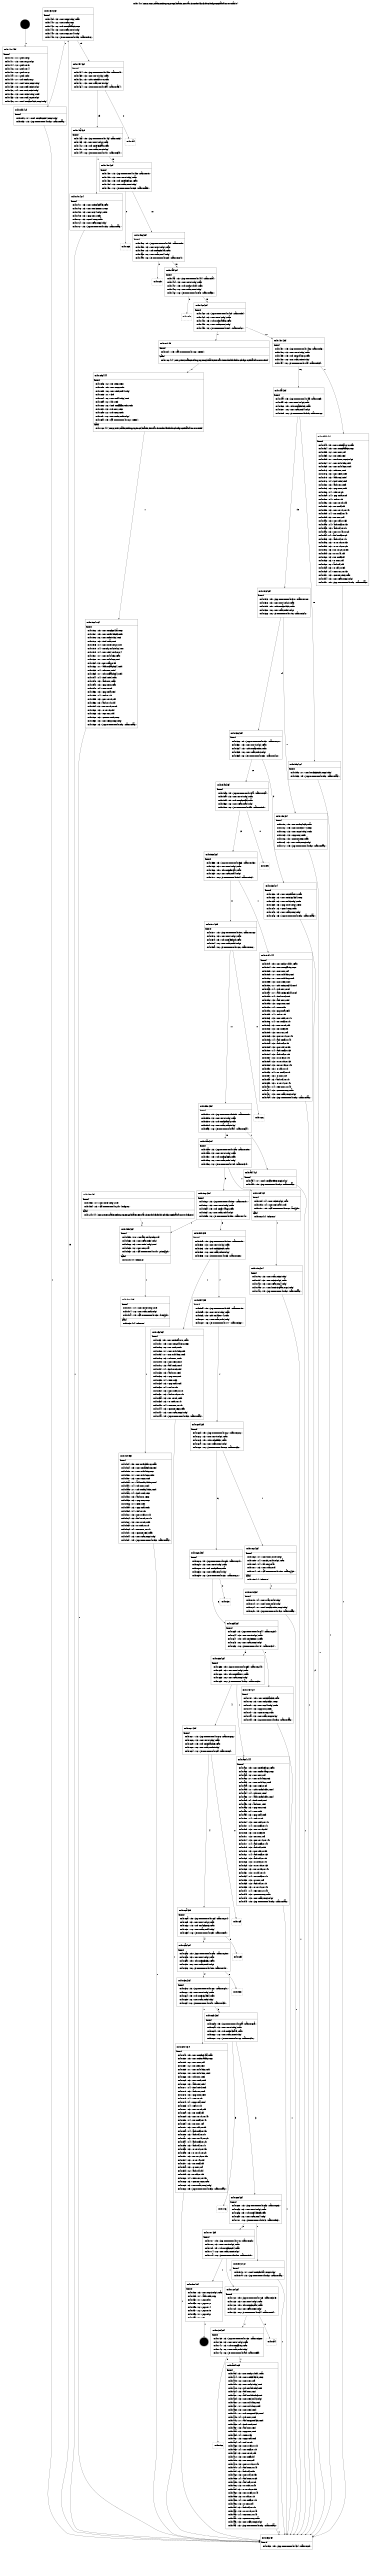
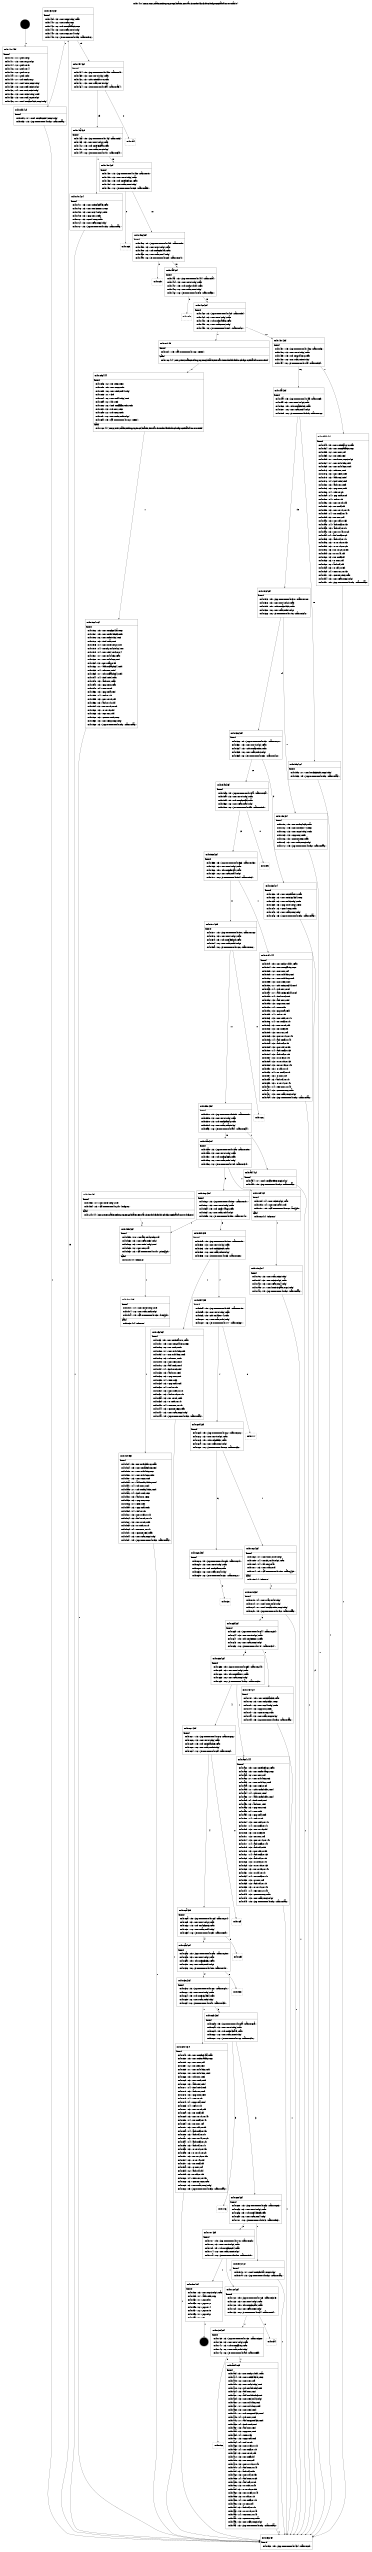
none -> (251, 1436)
(213, 1602) -> (262, 1617)
